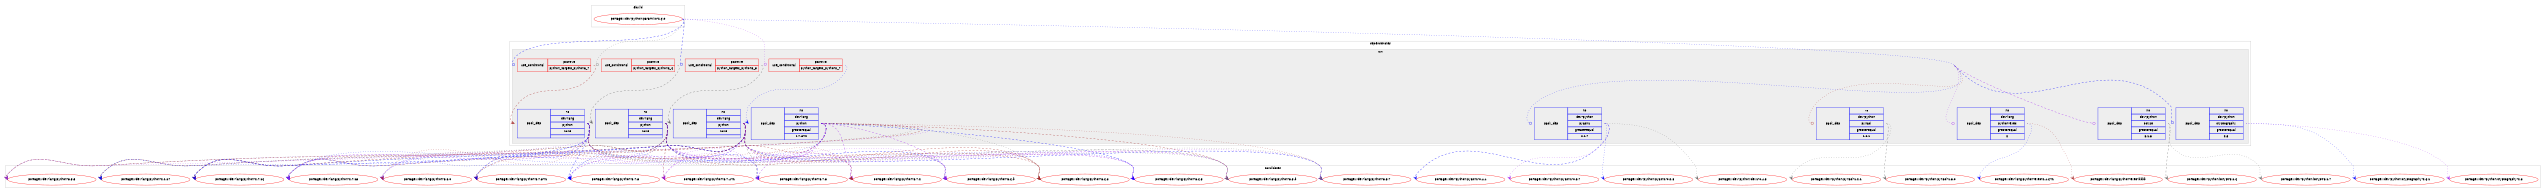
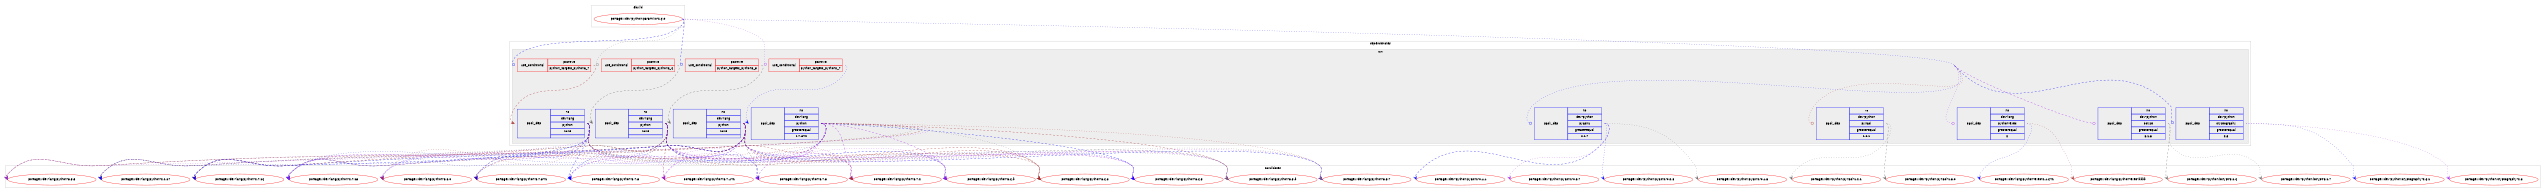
(1743, 180) -> (1743, 180)
